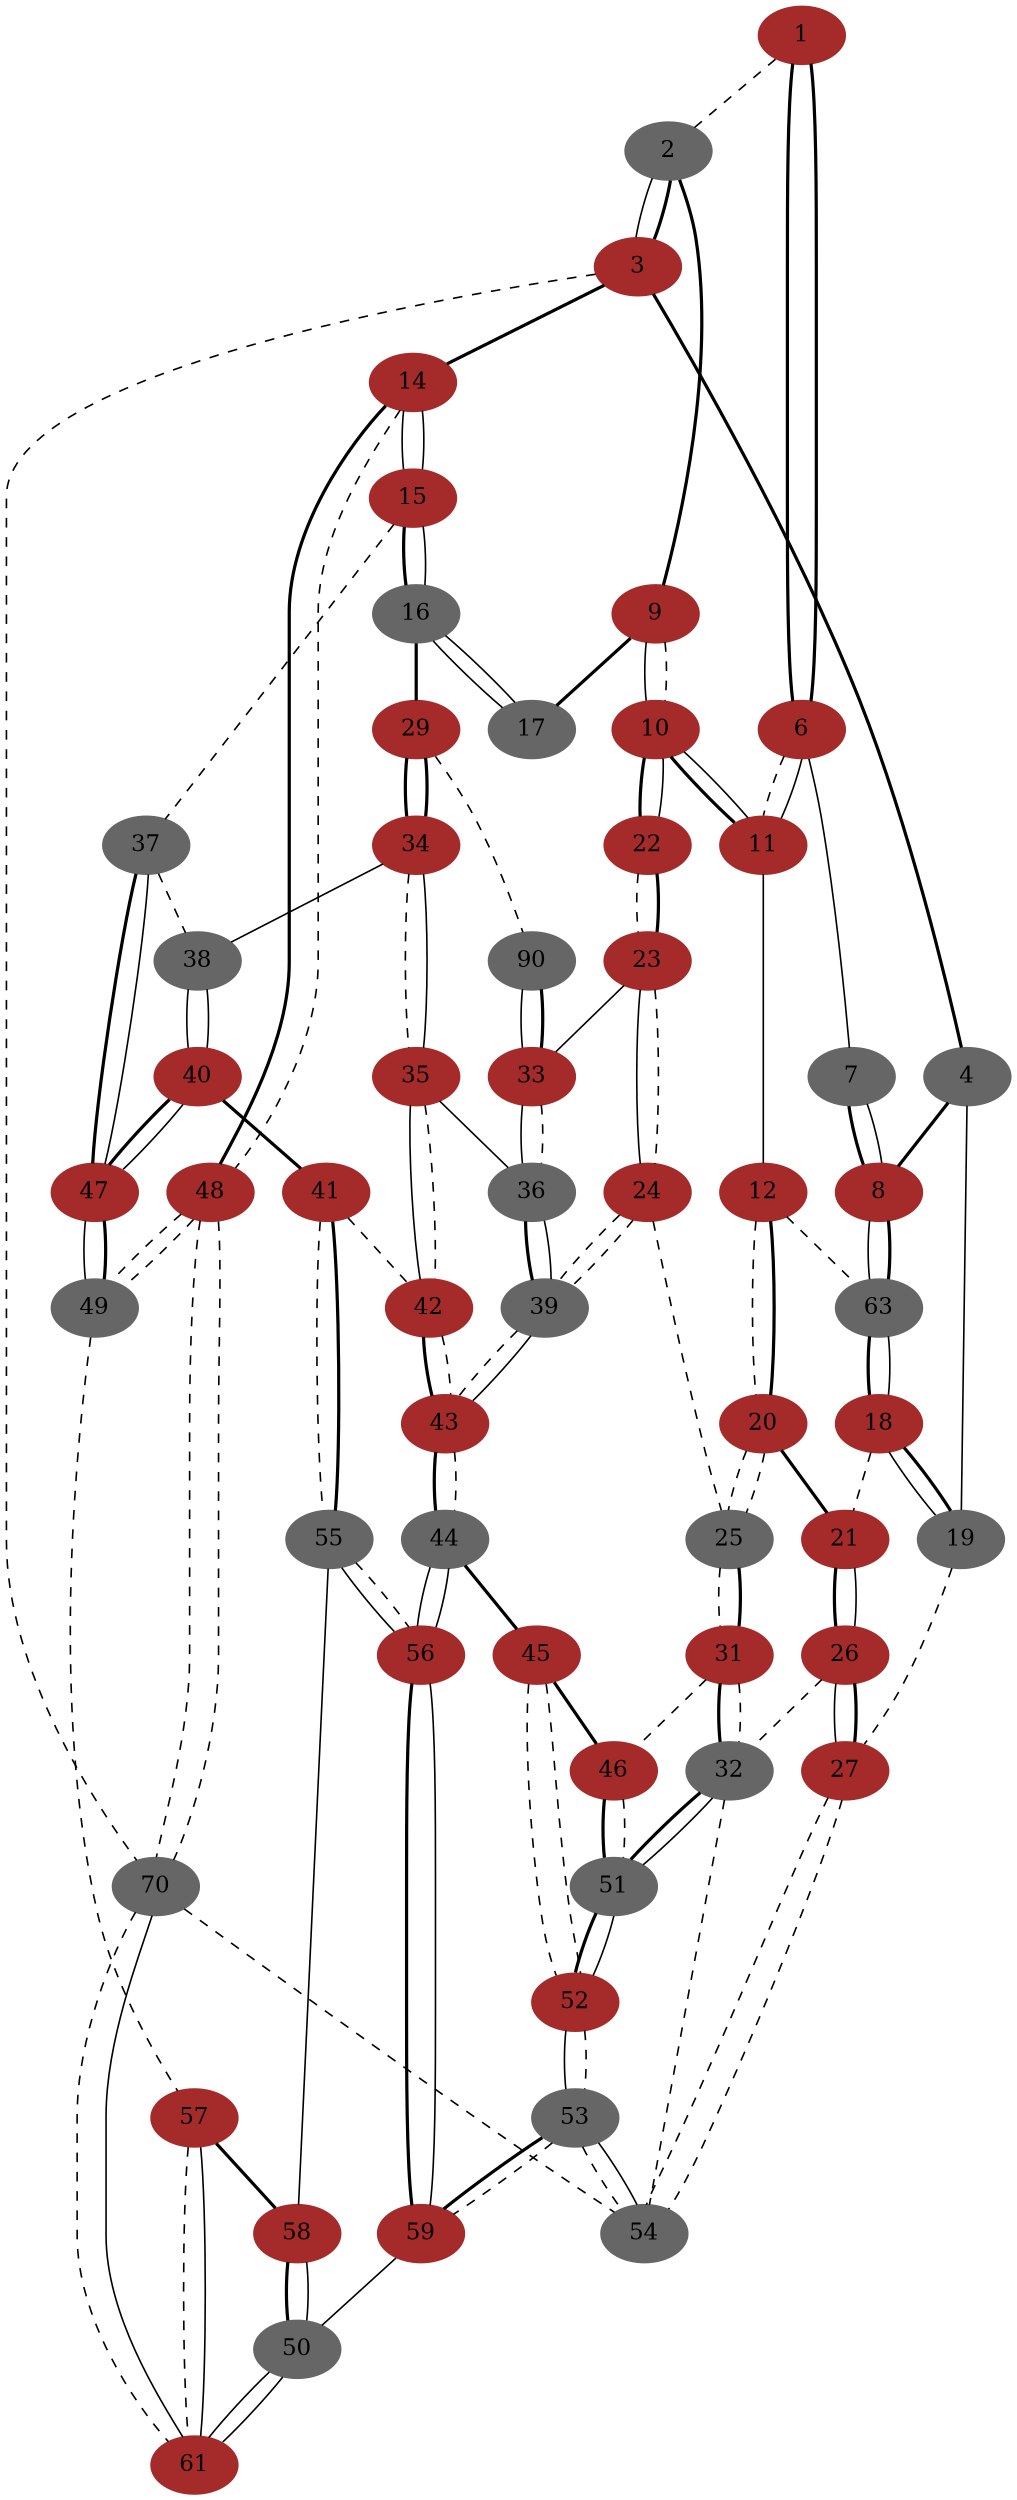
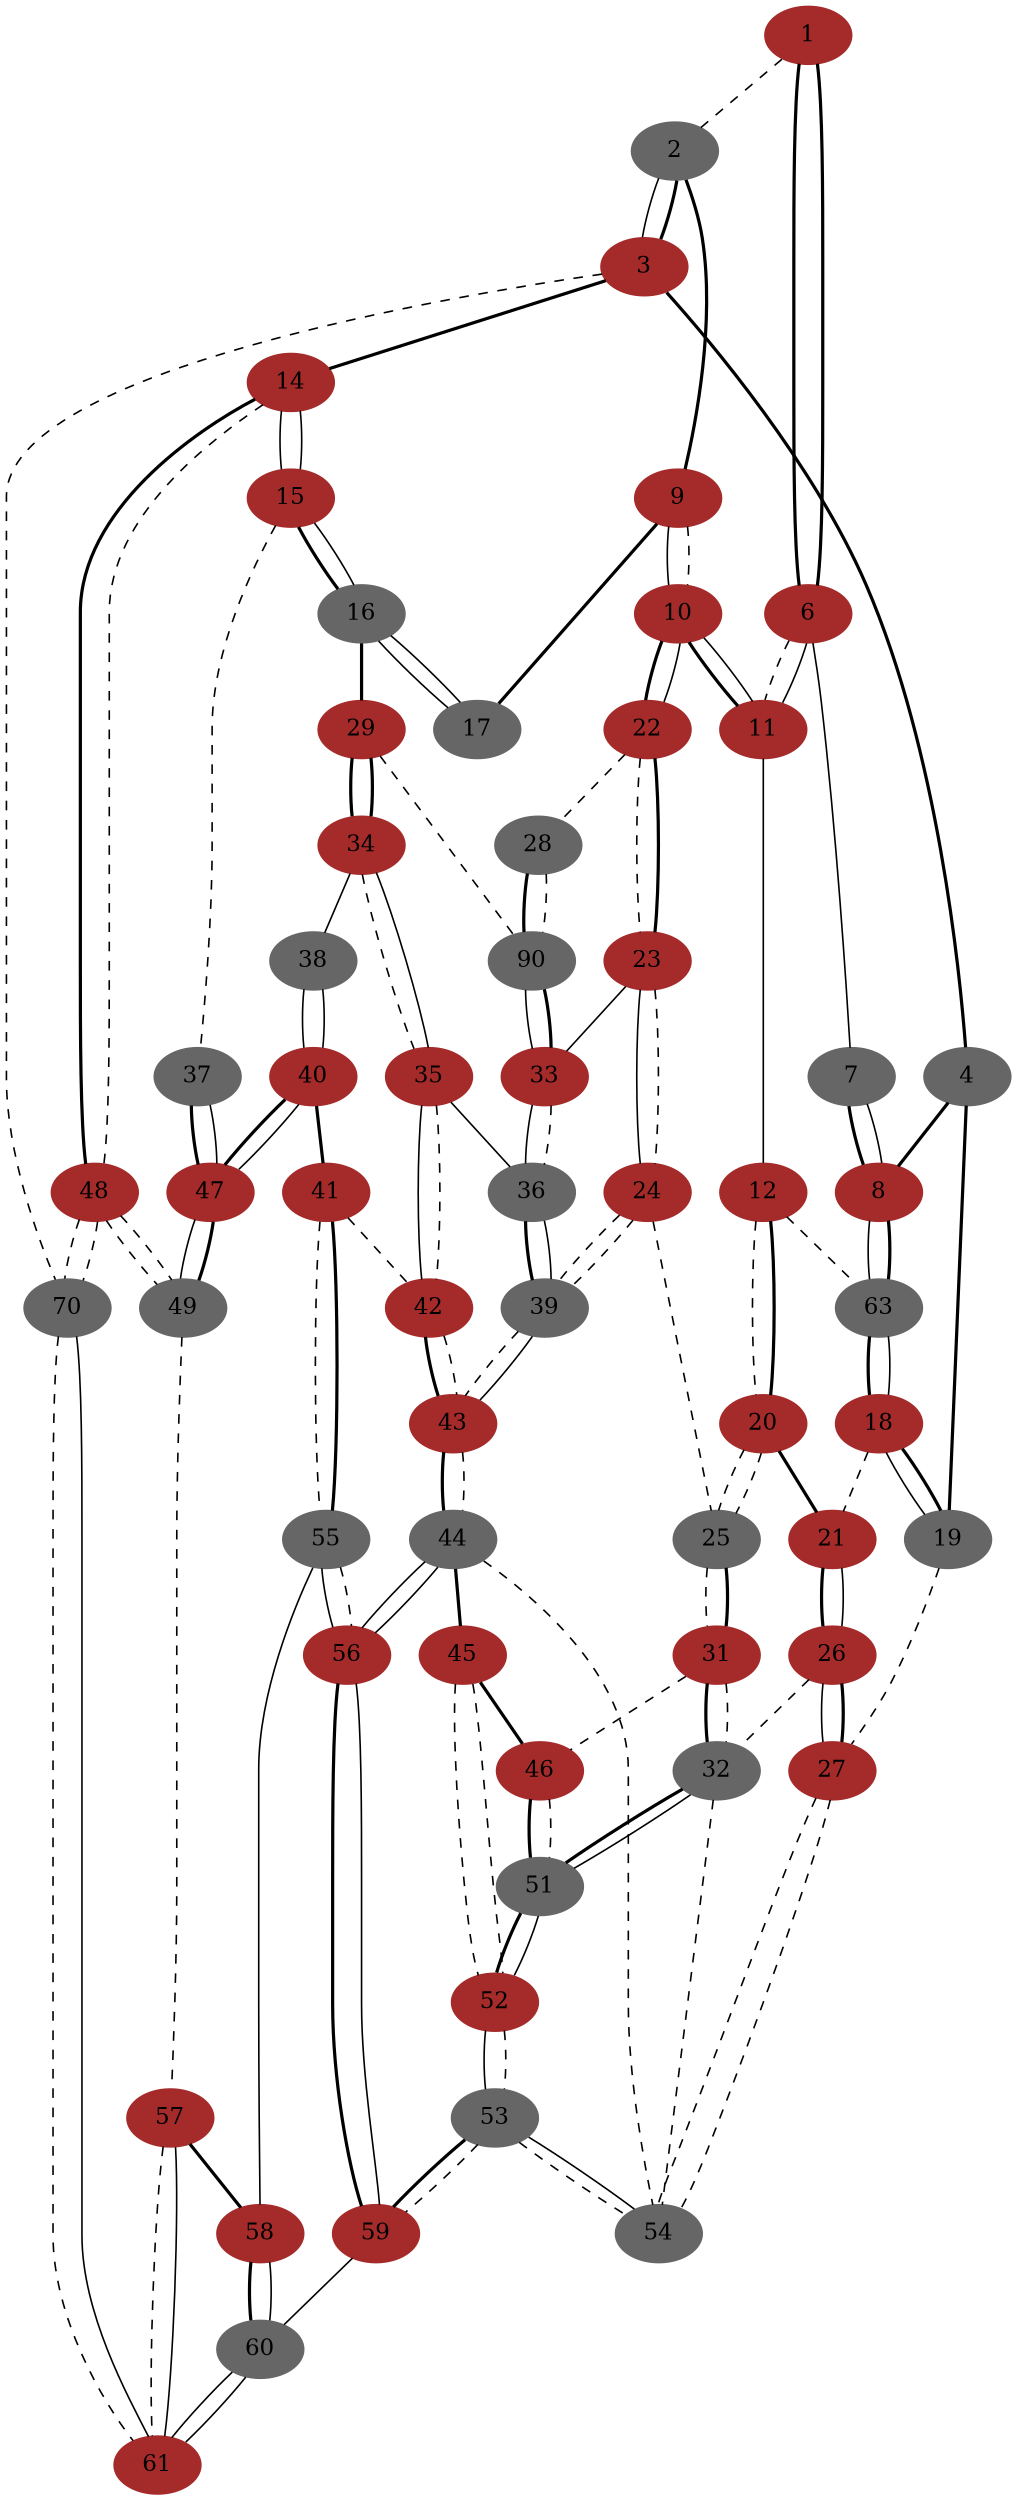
none -> (538, 845)
(172, 903) -> none
(964, 1308) -> (958, 1308)
(387, 2055) -> (628, 1857)
(297, 2349) -> (260, 2349)
